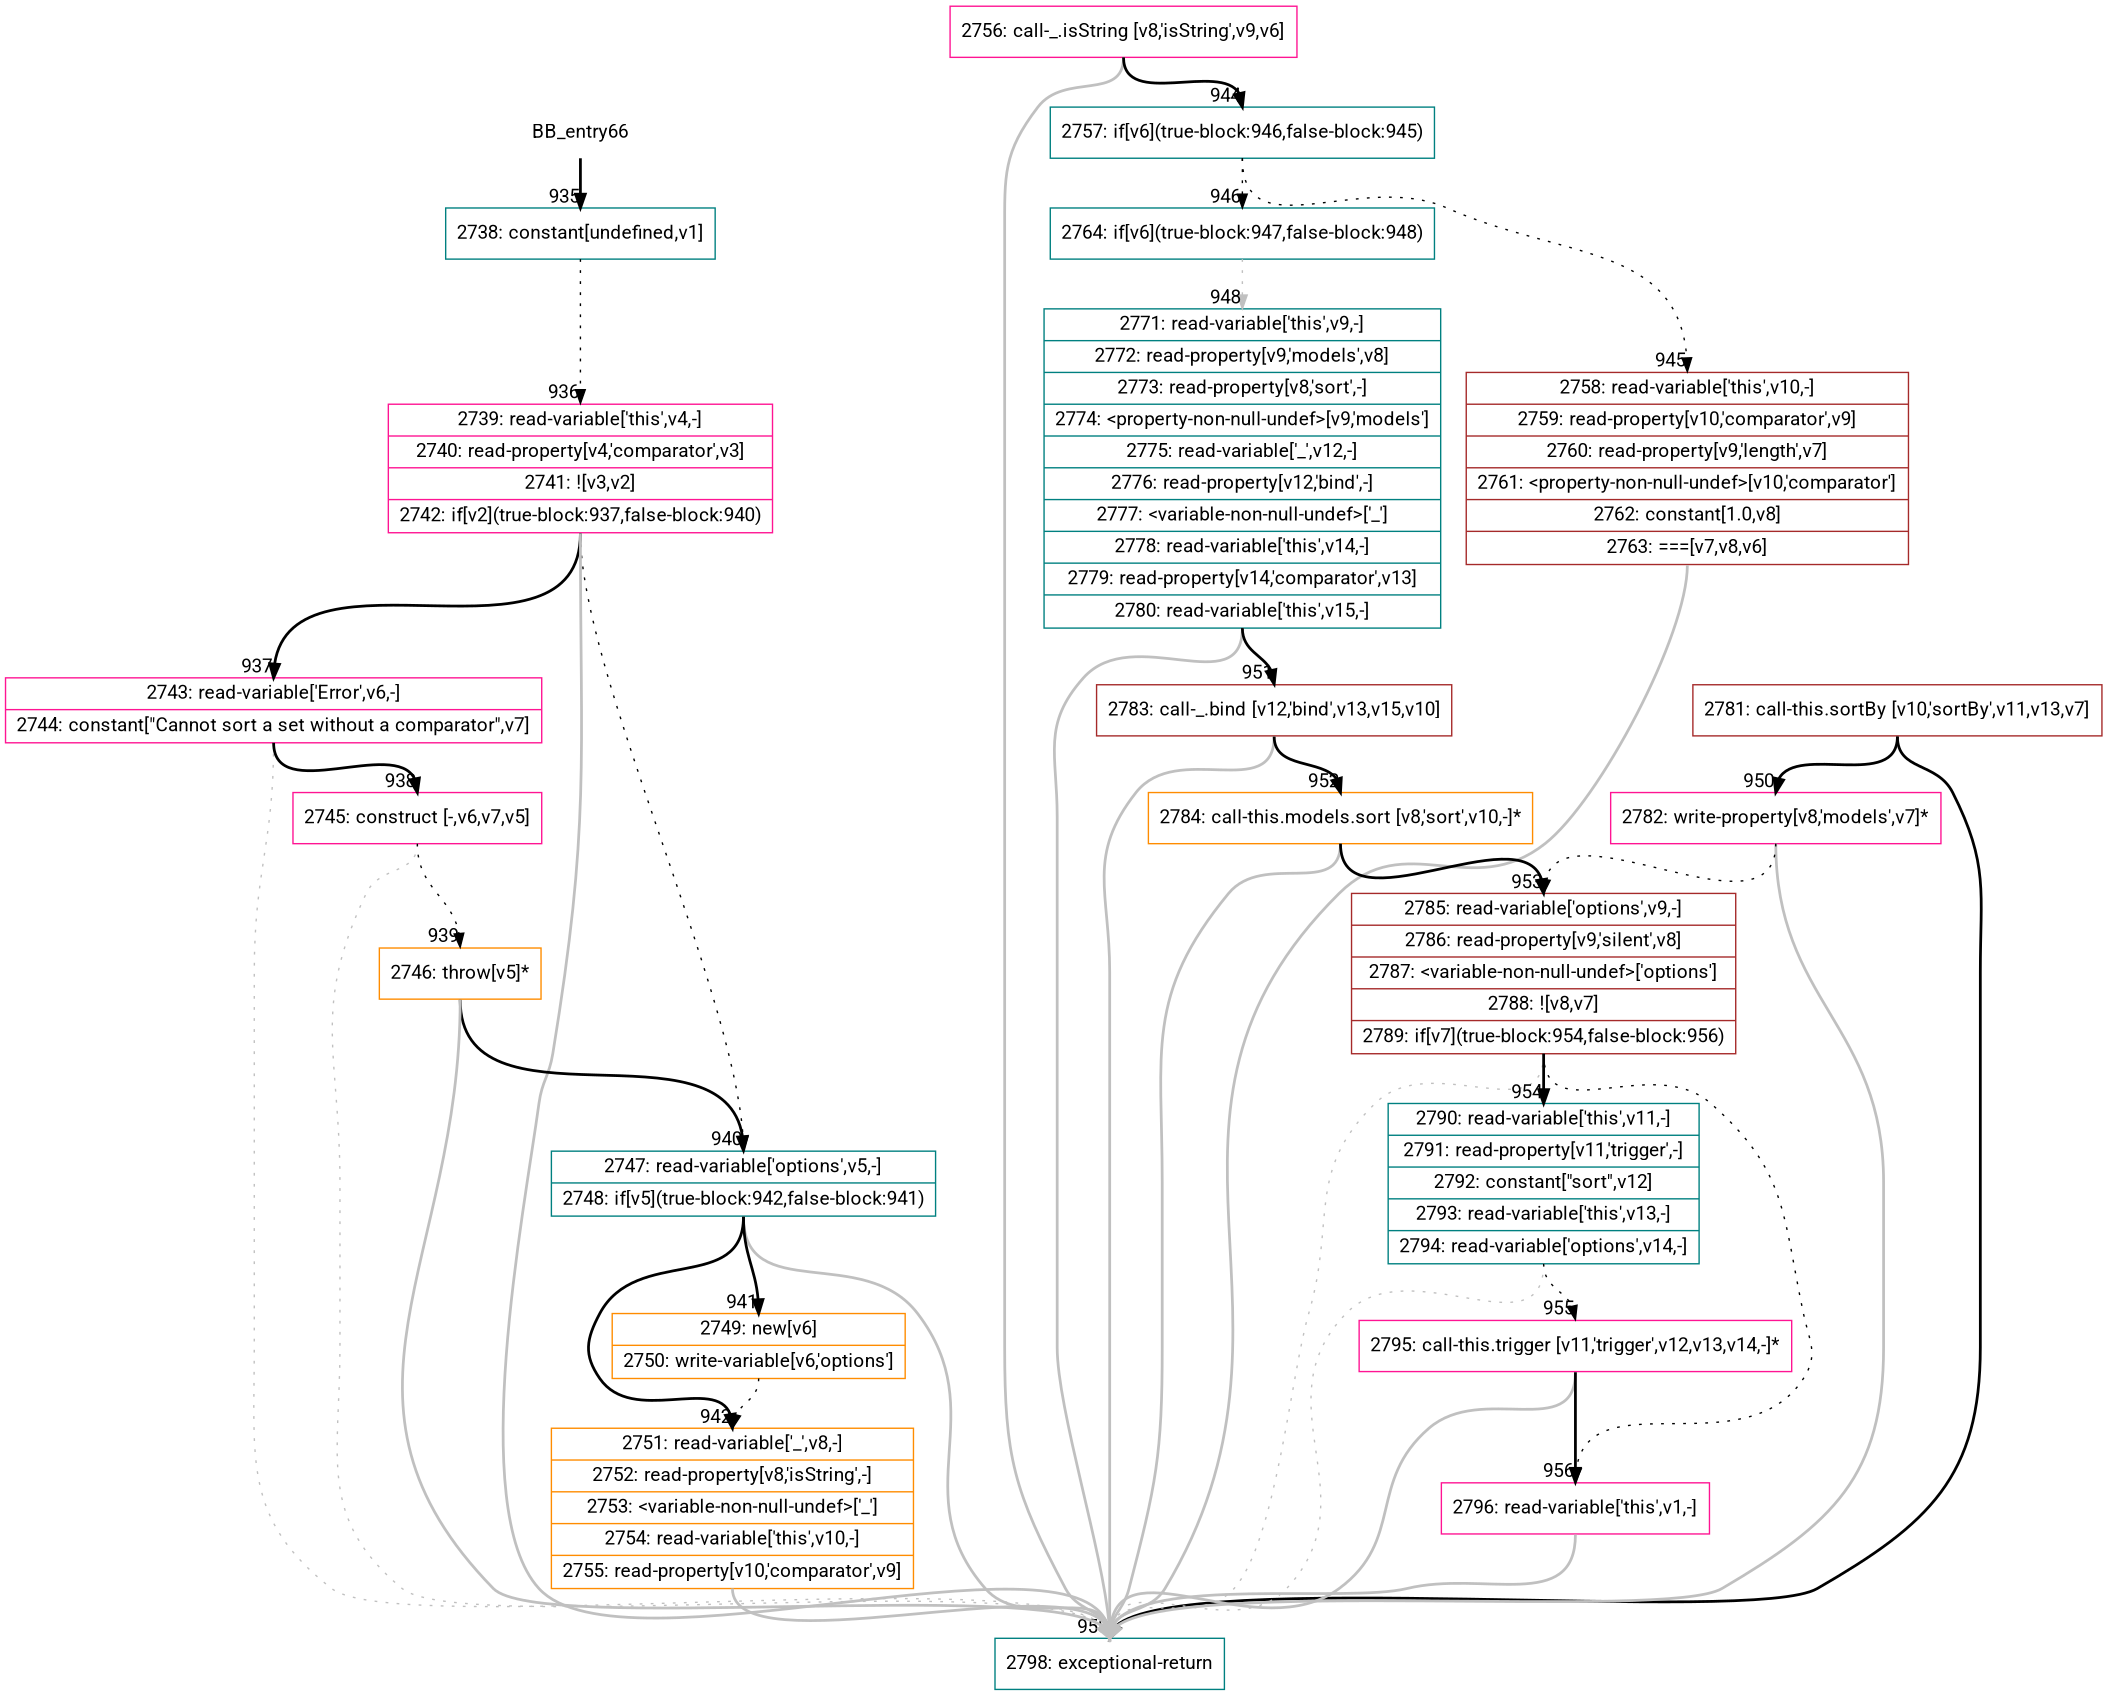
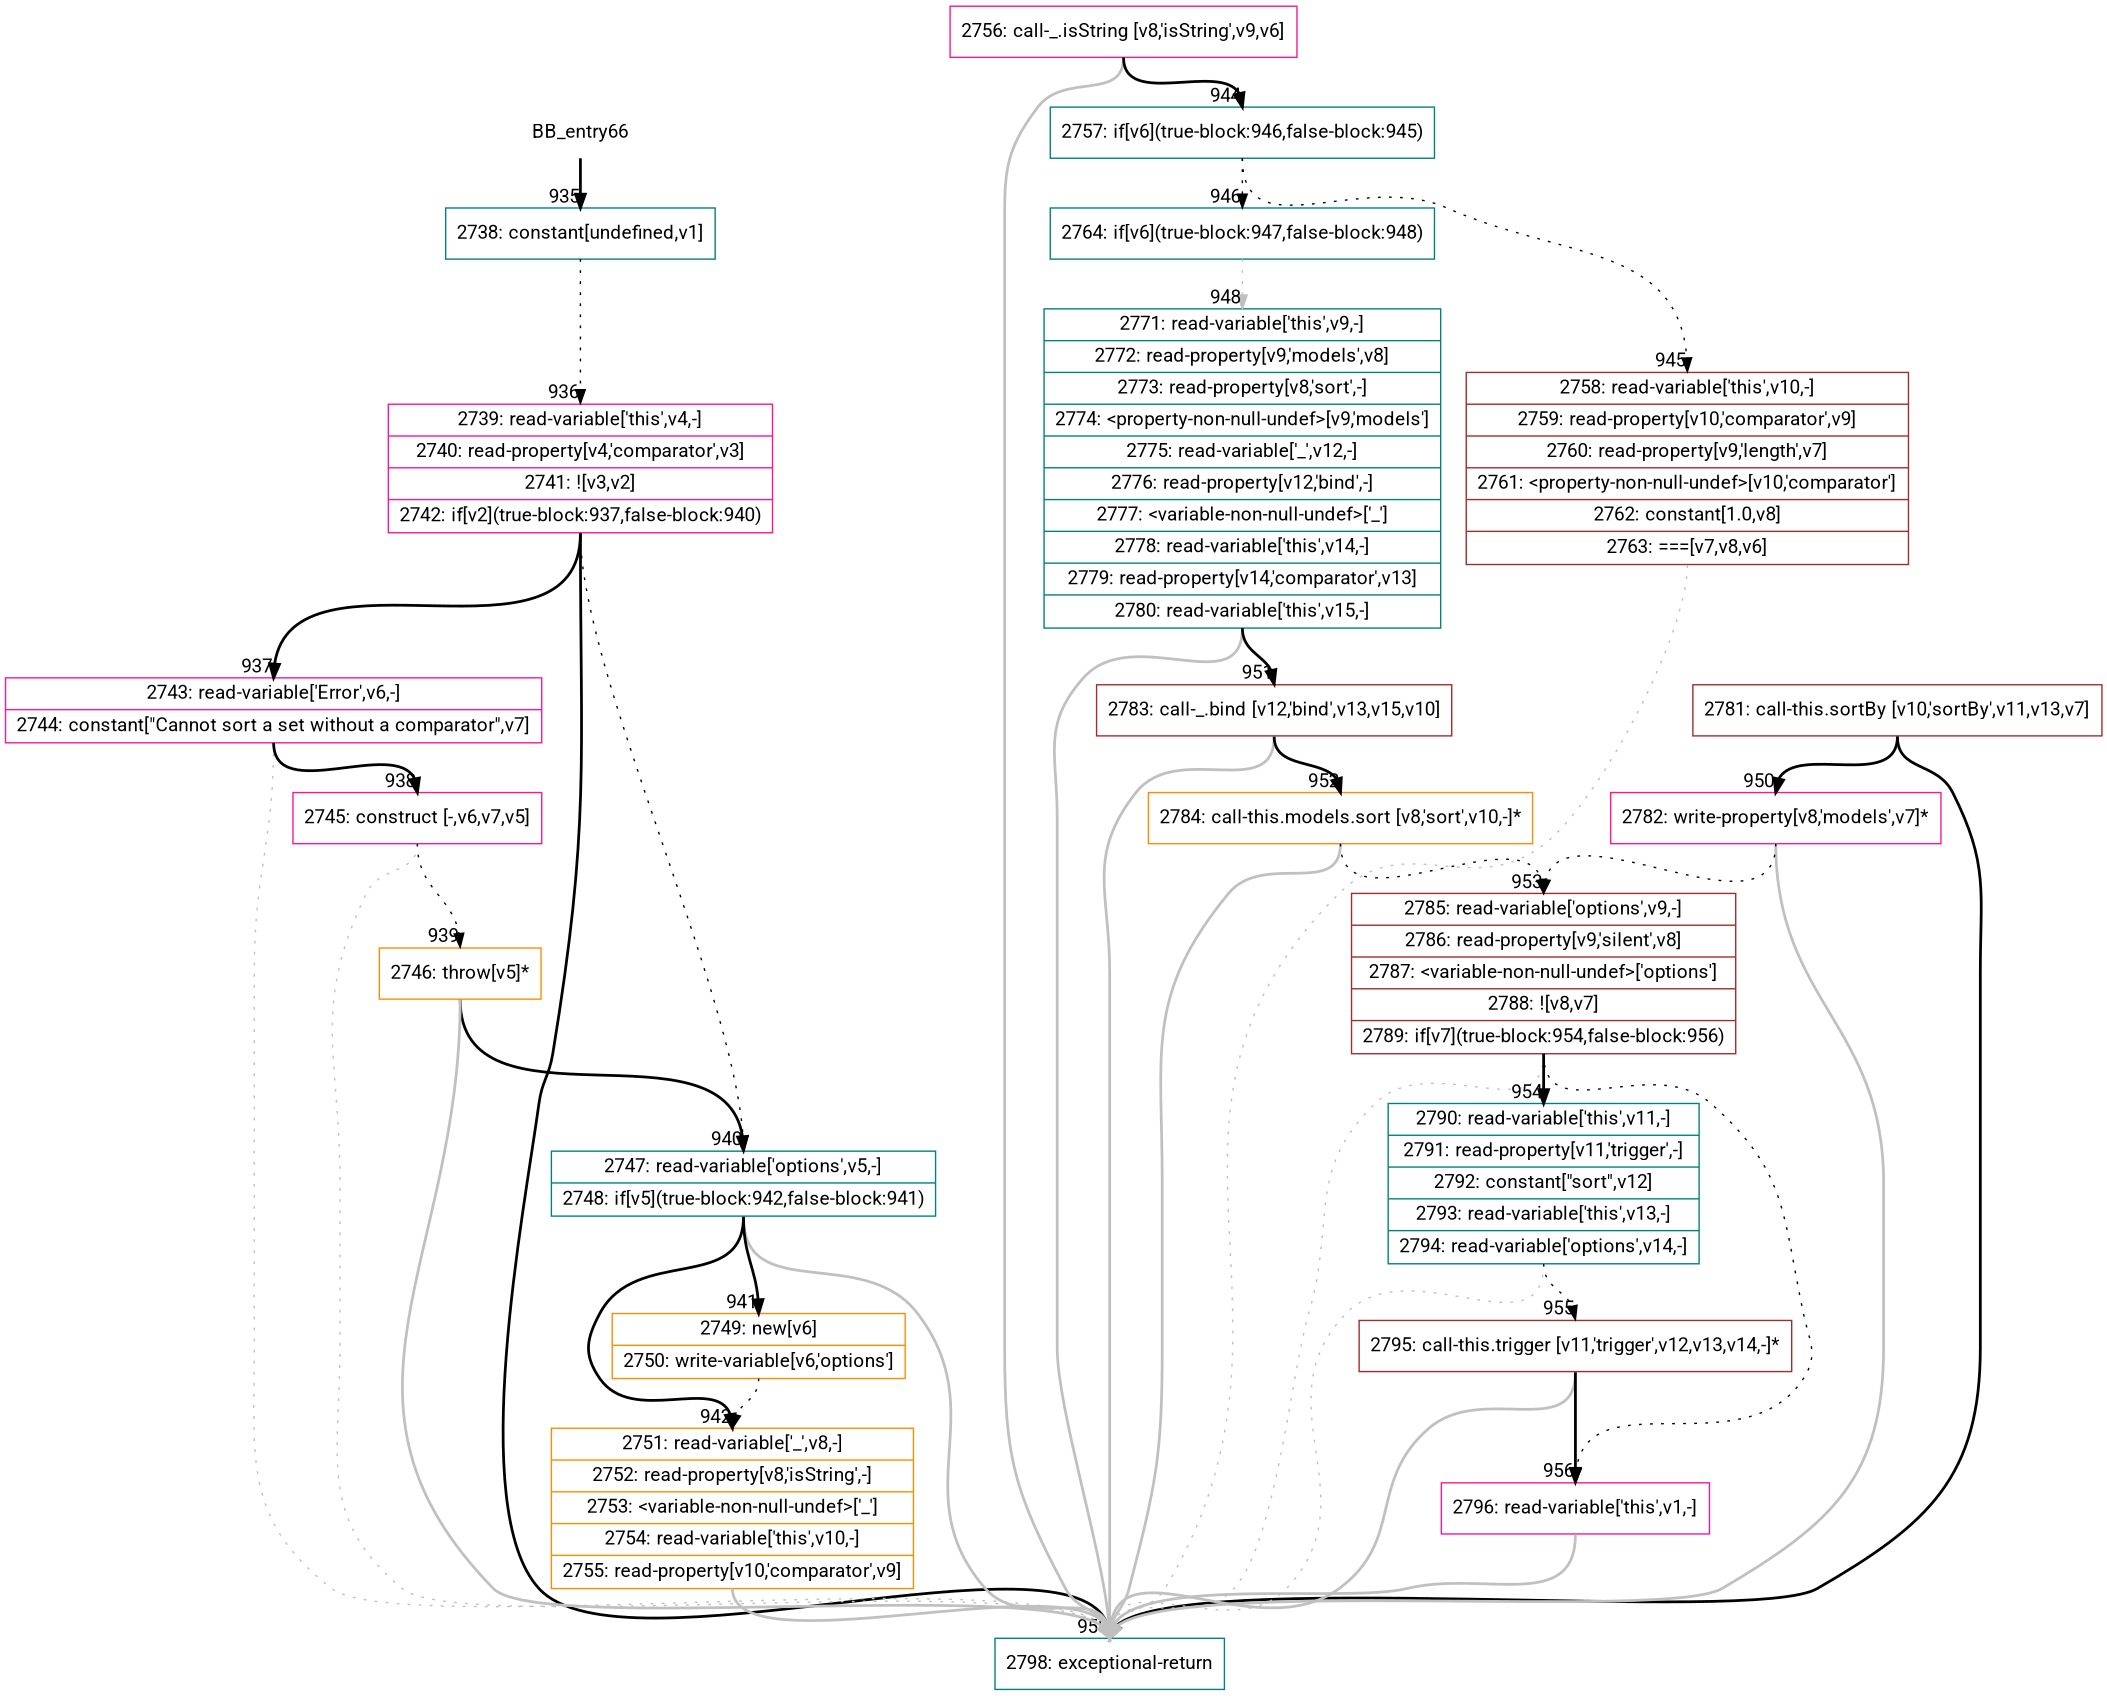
(1418, 873) -> (1418, 873)
(1263, 1001) -> (1263, 1001)
(1575, 1346) -> (1575, 1346)
(506, 1354) -> (506, 1354)
